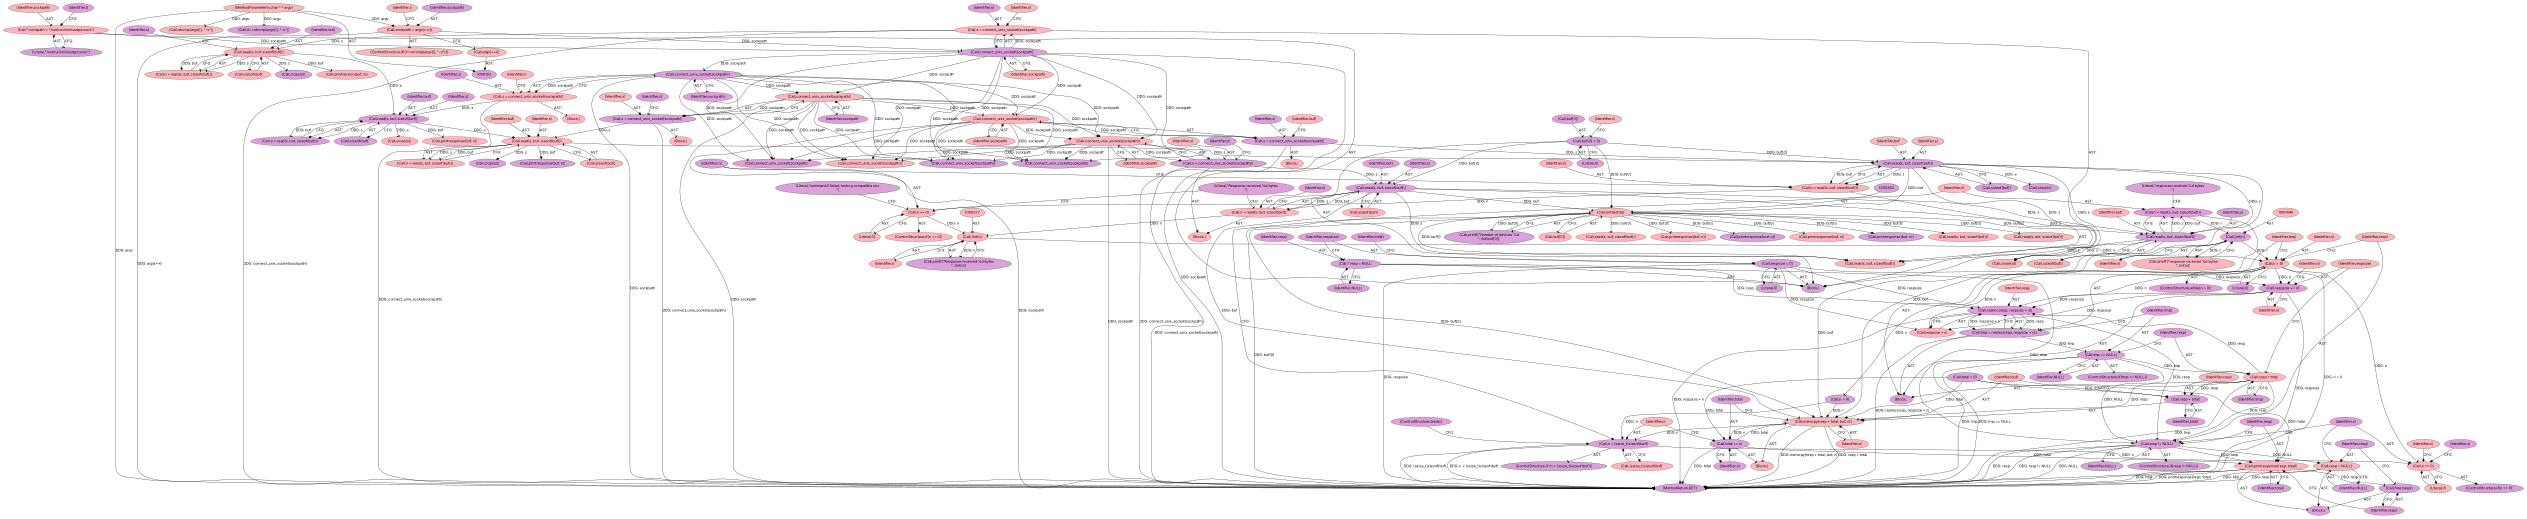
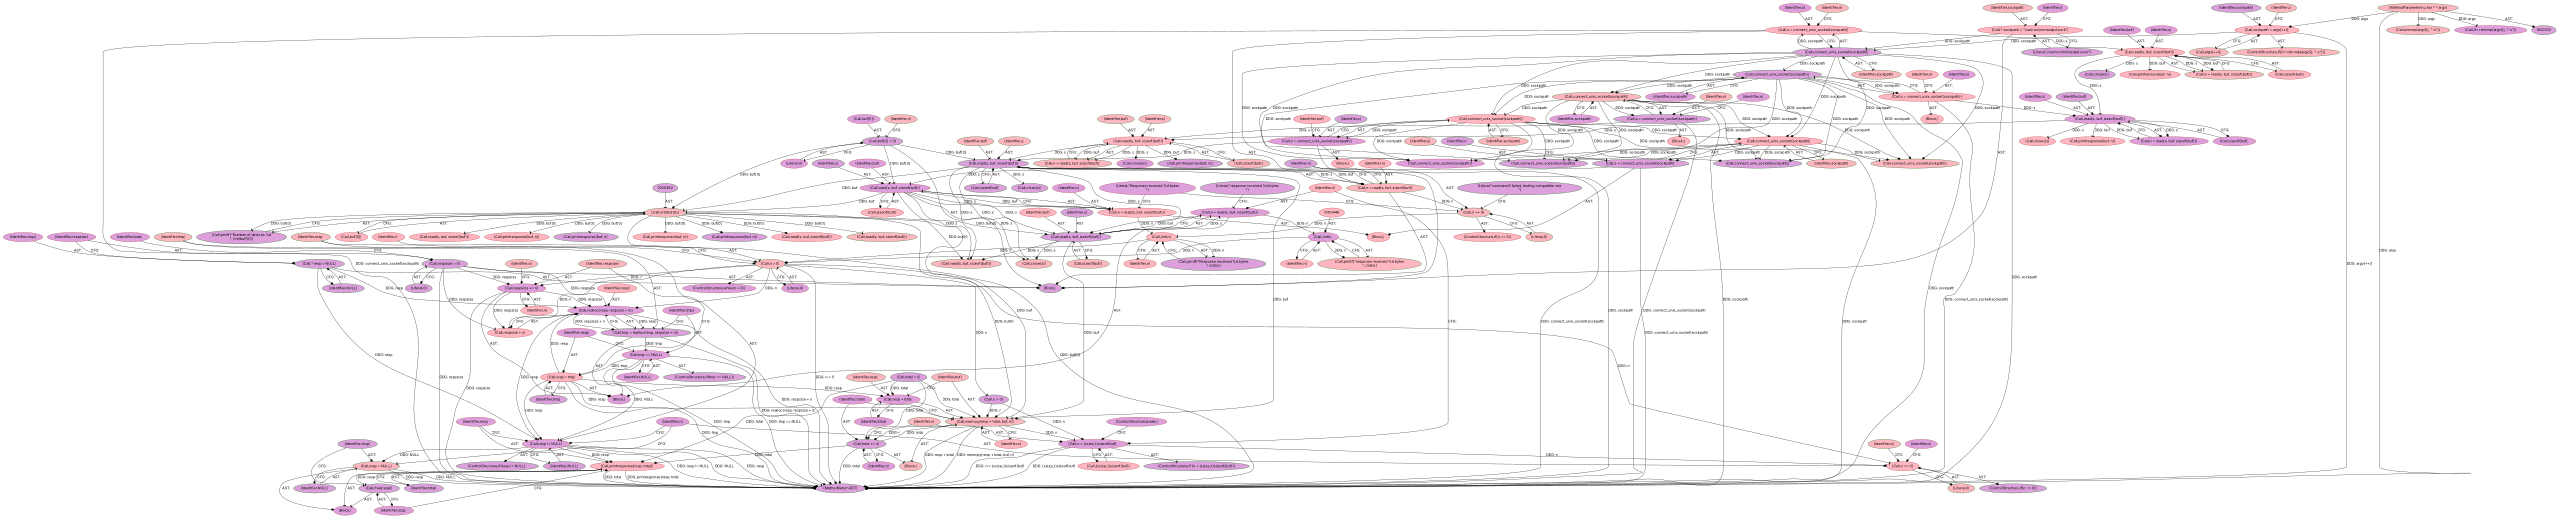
(486, 63) -> (2240, 44)
(972, 213) -> none
